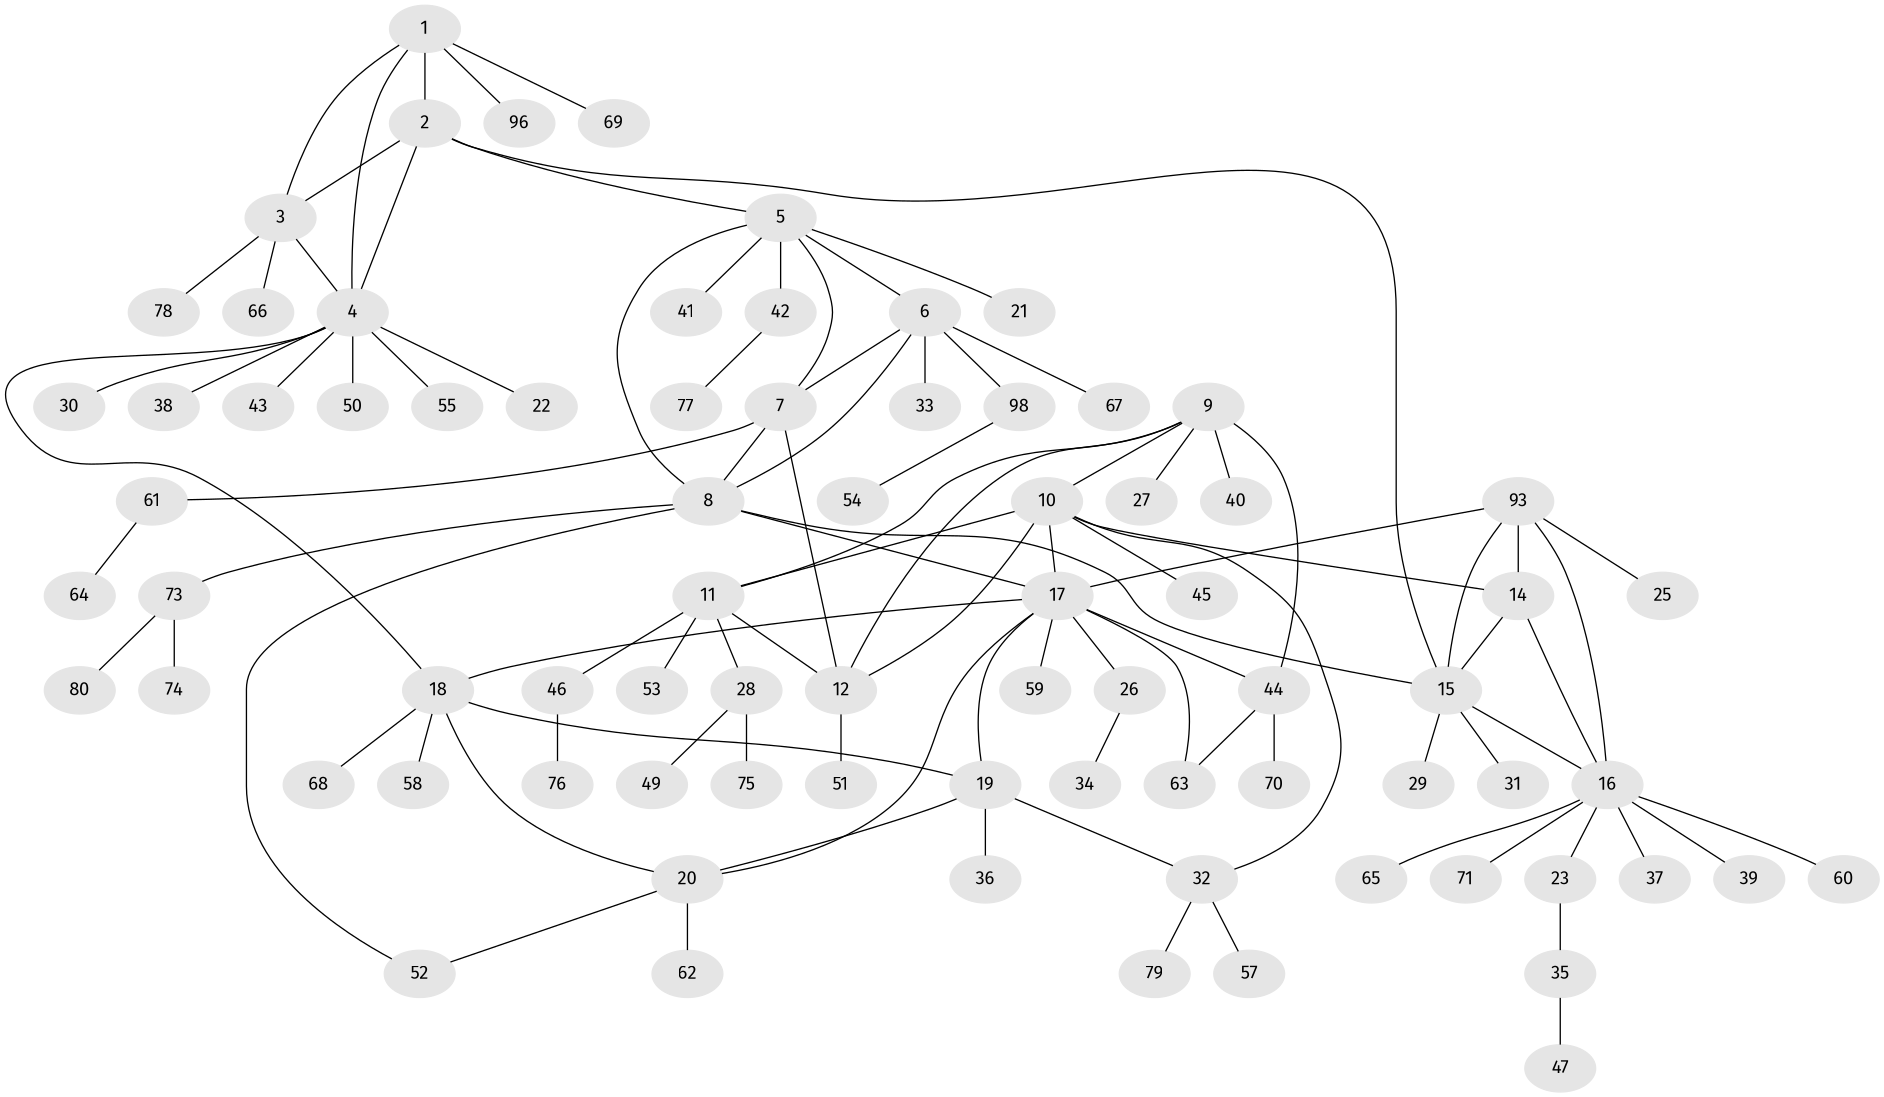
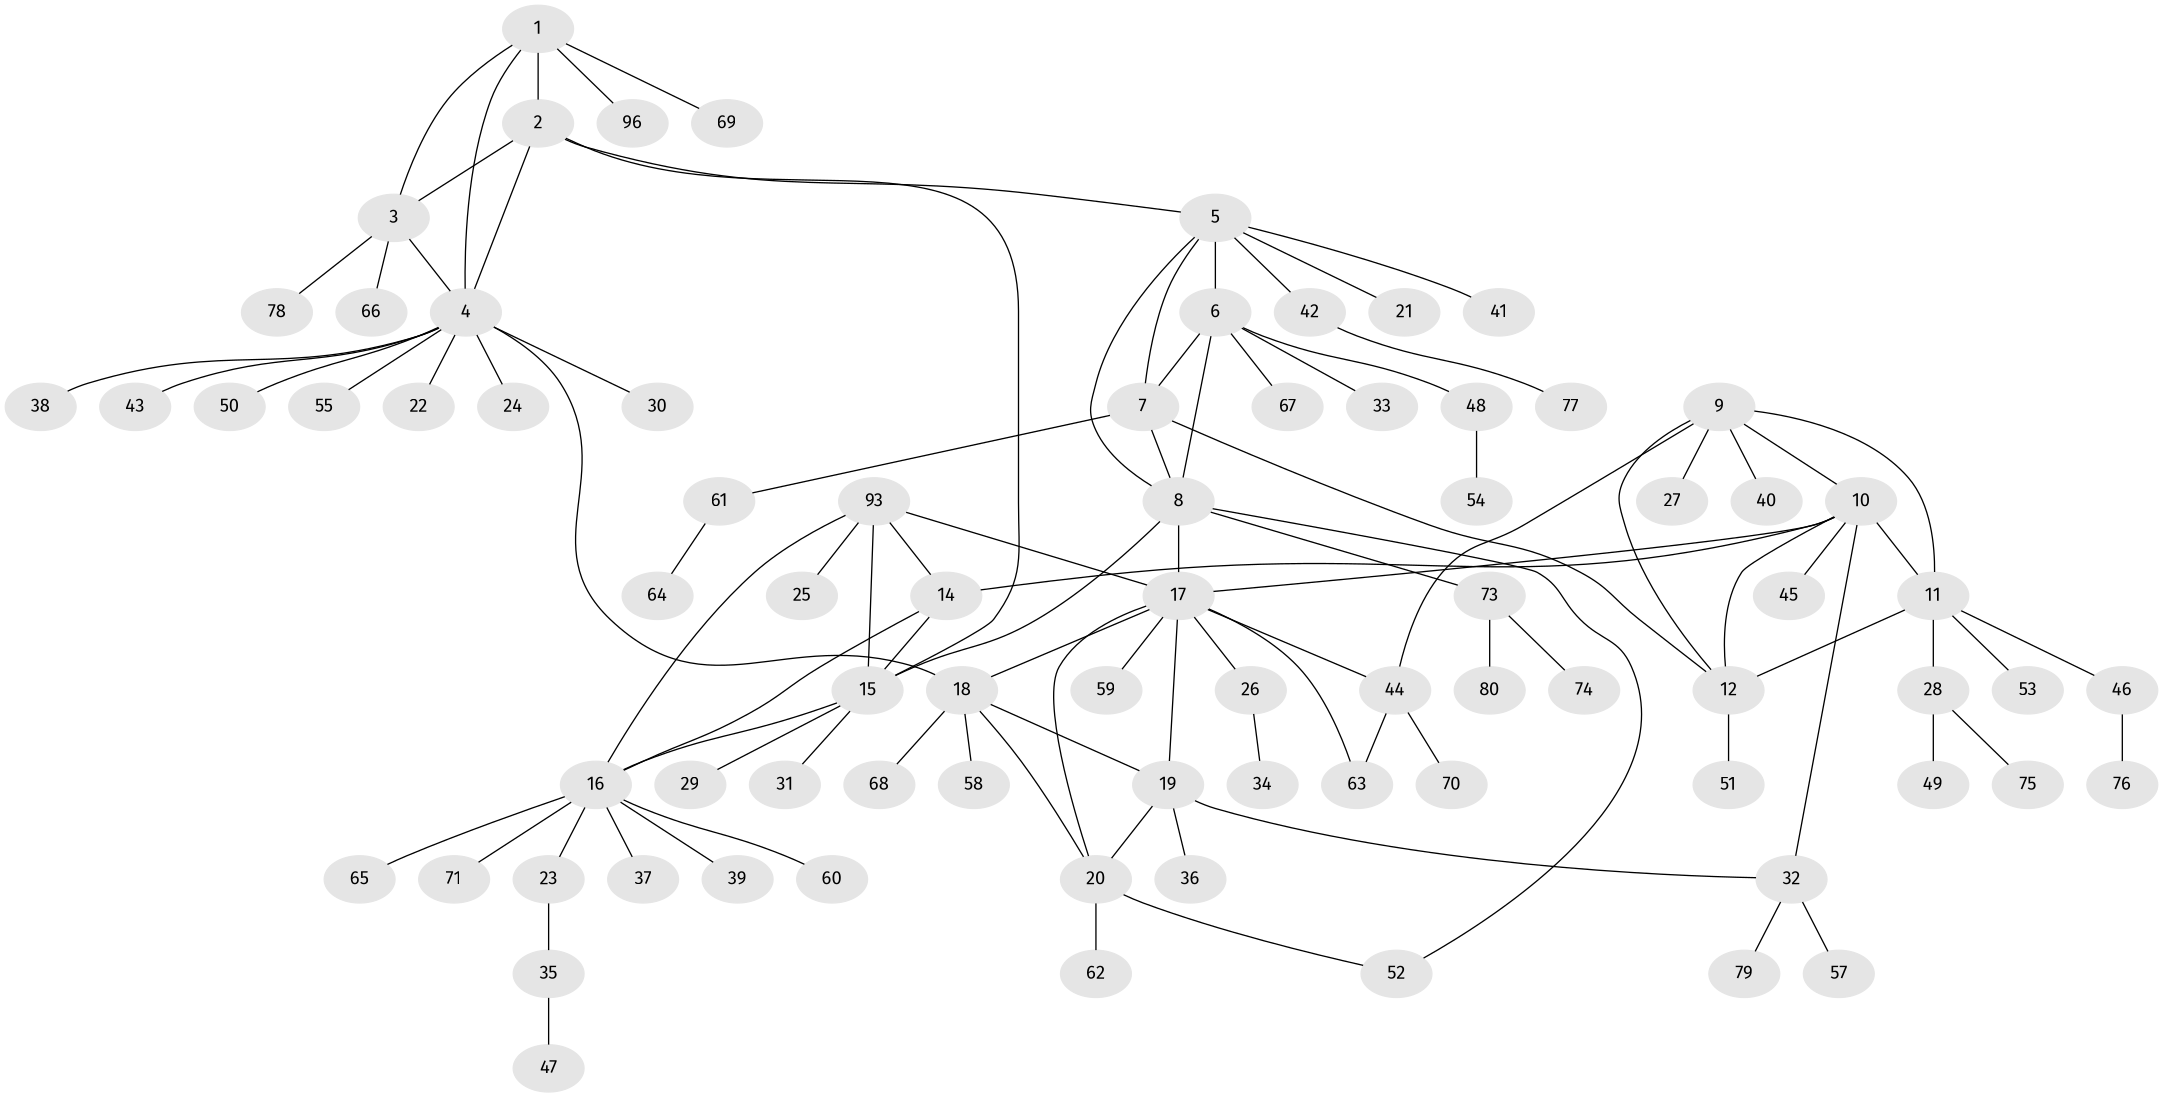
none -> (513, 407)
(1019, 407) -> (1477, 407)
